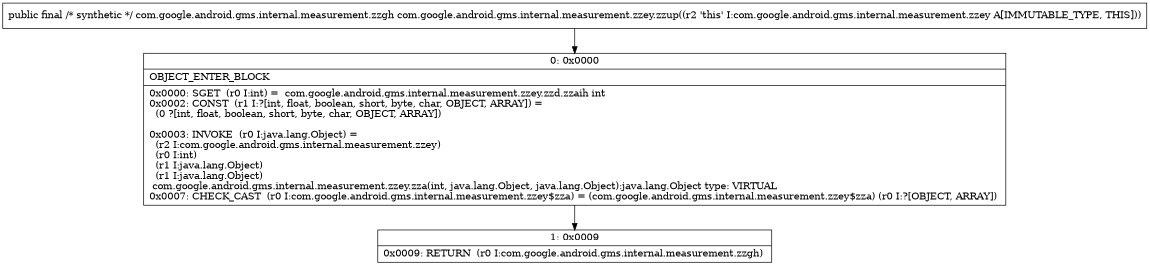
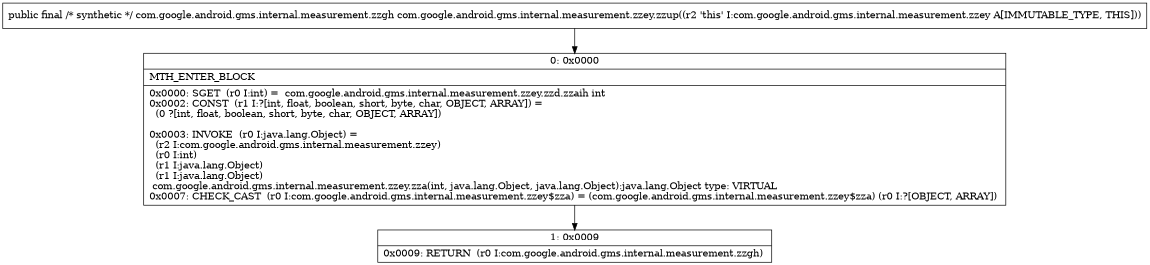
(209, 77) -> (202, 77)
